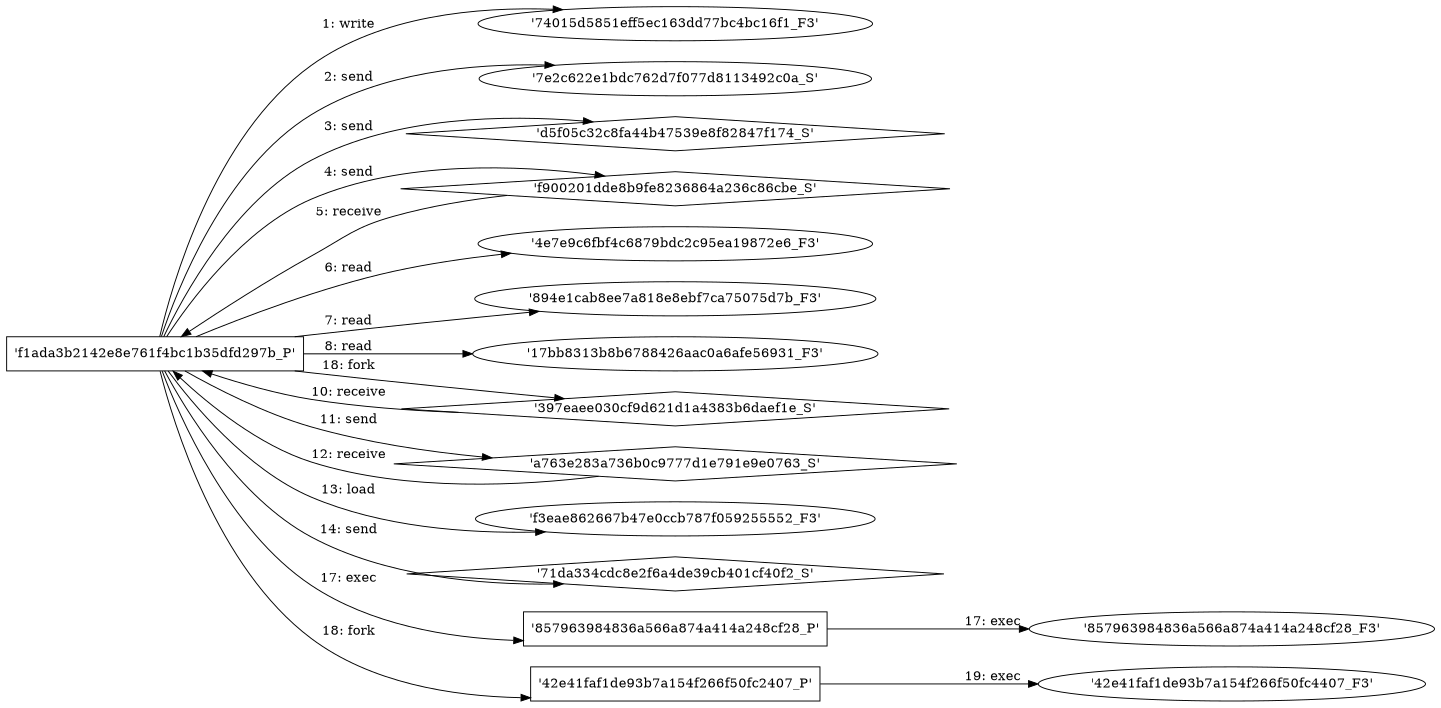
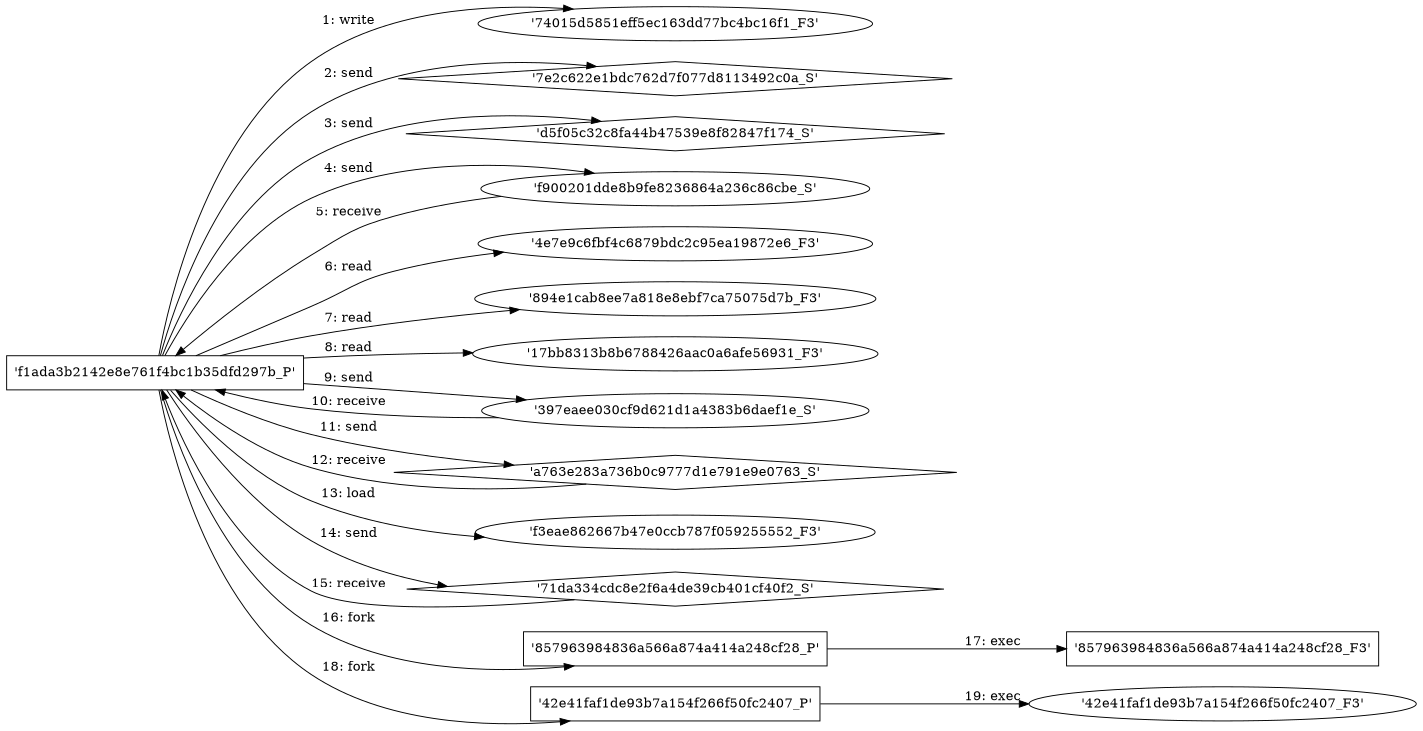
(675, 79) -> (675, 79)
(675, 189) -> (675, 189)
(349, 366) -> (349, 378)
(675, 409) -> (675, 411)
(349, 578) -> (349, 618)
none -> (320, 594)
(1232, 629) -> (1223, 649)
(1232, 684) -> (1223, 704)
